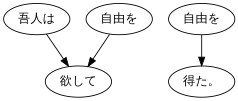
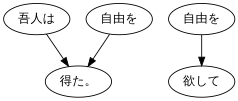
(55, 47) -> (55, 47)
